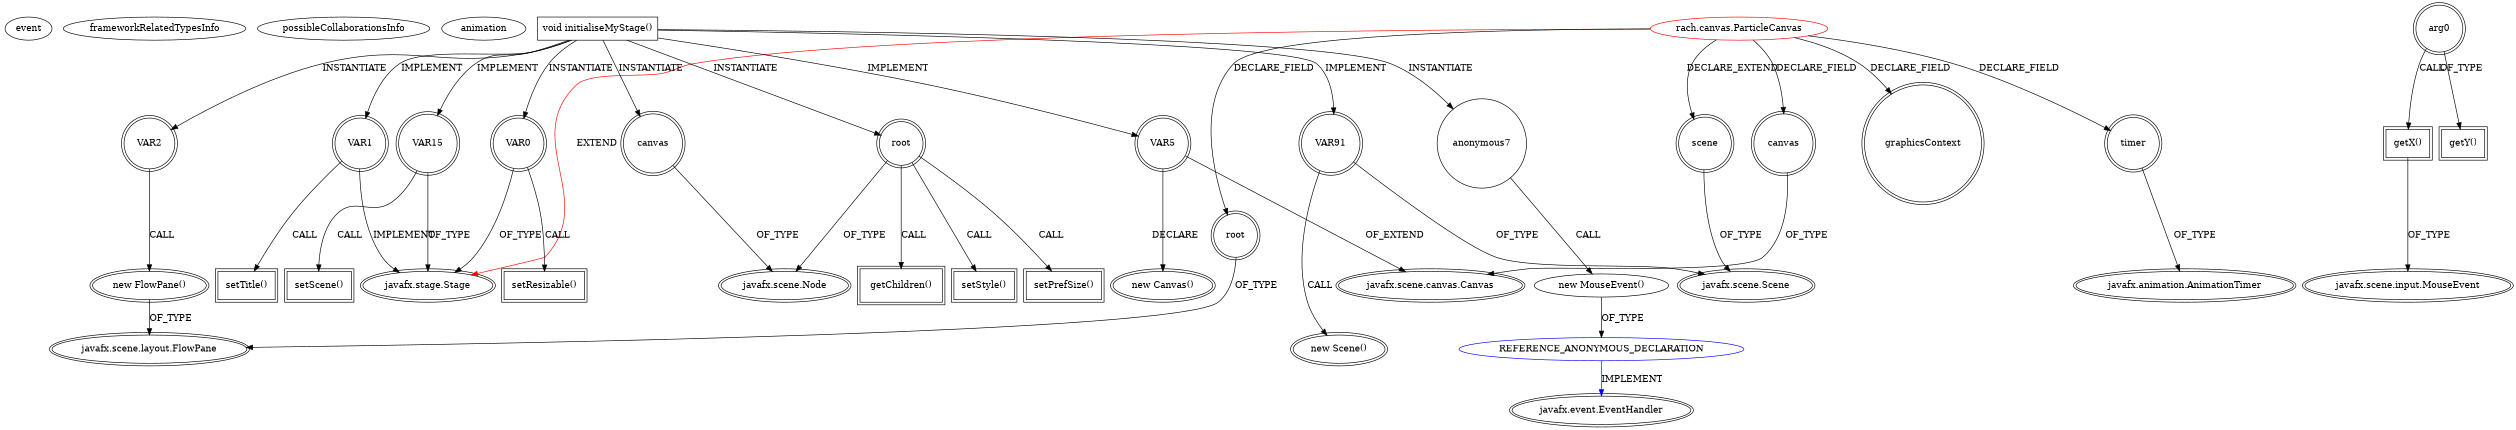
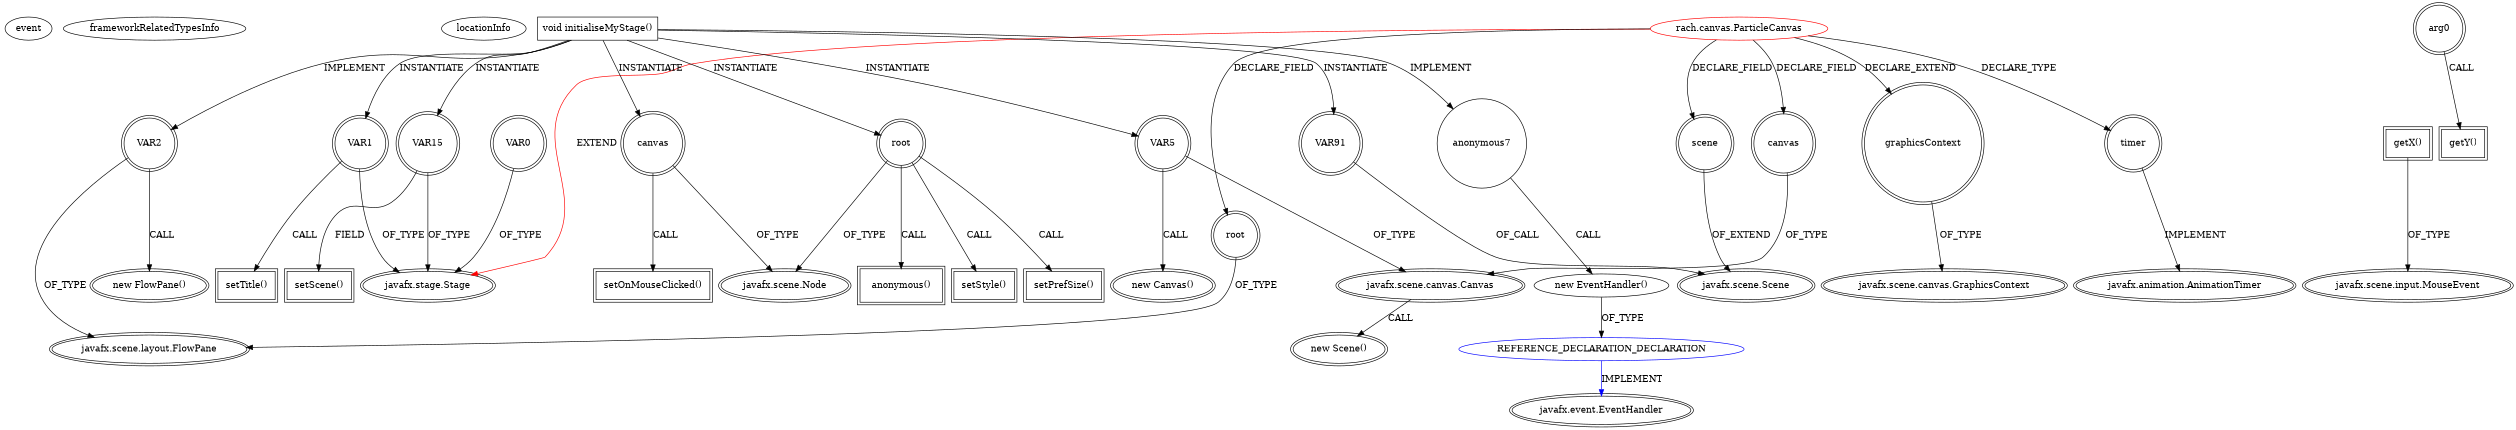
(344, 29) -> none
(484, 29) -> (484, 29)
(355, 68) -> (355, 68)
(432, 68) -> (432, 68)
(508, 68) -> (508, 68)
(898, 68) -> (898, 68)
(1356, 68) -> (1356, 68)
(1441, 68) -> (1441, 68)
(1732, 68) -> (1732, 68)
(1910, 68) -> (1910, 68)
(2019, 68) -> (2019, 68)
(2462, 68) -> (2462, 68)
(544, 71) -> none
(2414, 85) -> none
(350, 235) -> (350, 235)
(404, 235) -> (404, 235)
(1175, 235) -> (1175, 235)
(1395, 235) -> (1395, 235)
(1518, 235) -> (1518, 235)
(1741, 235) -> (1741, 235)
(2195, 235) -> (2195, 235)
(1302, 252) -> (1387, 316)
(544, 286) -> none
none -> (653, 286)
(901, 286) -> (901, 286)
(1601, 286) -> (1601, 286)
none -> (1944, 286)
(149, 314) -> (44, 242)
(1601, 349) -> (1601, 349)
